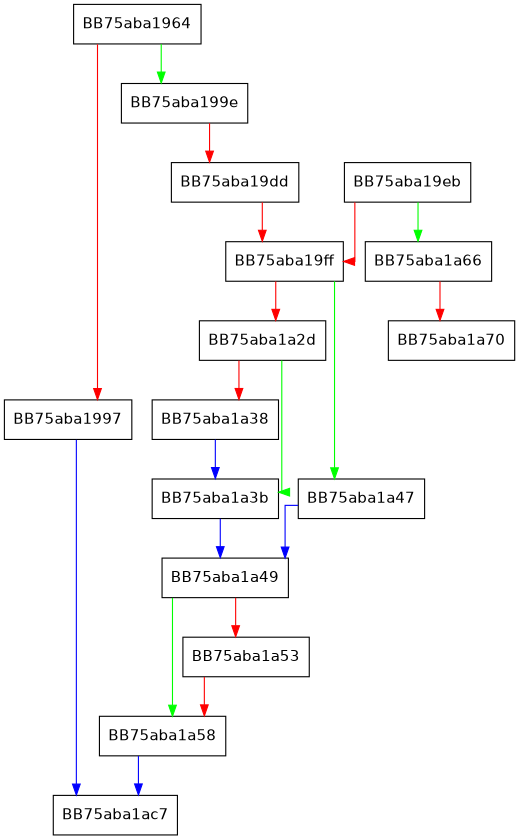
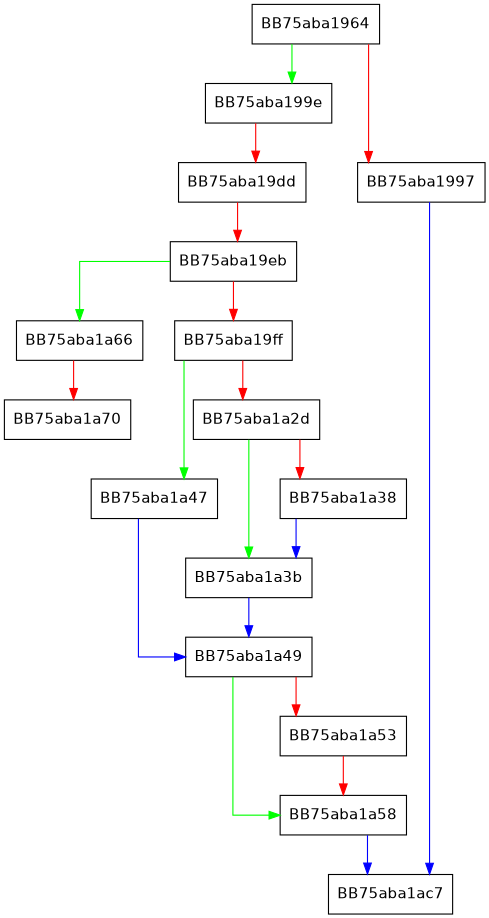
(262, 216) -> (238, 216)
